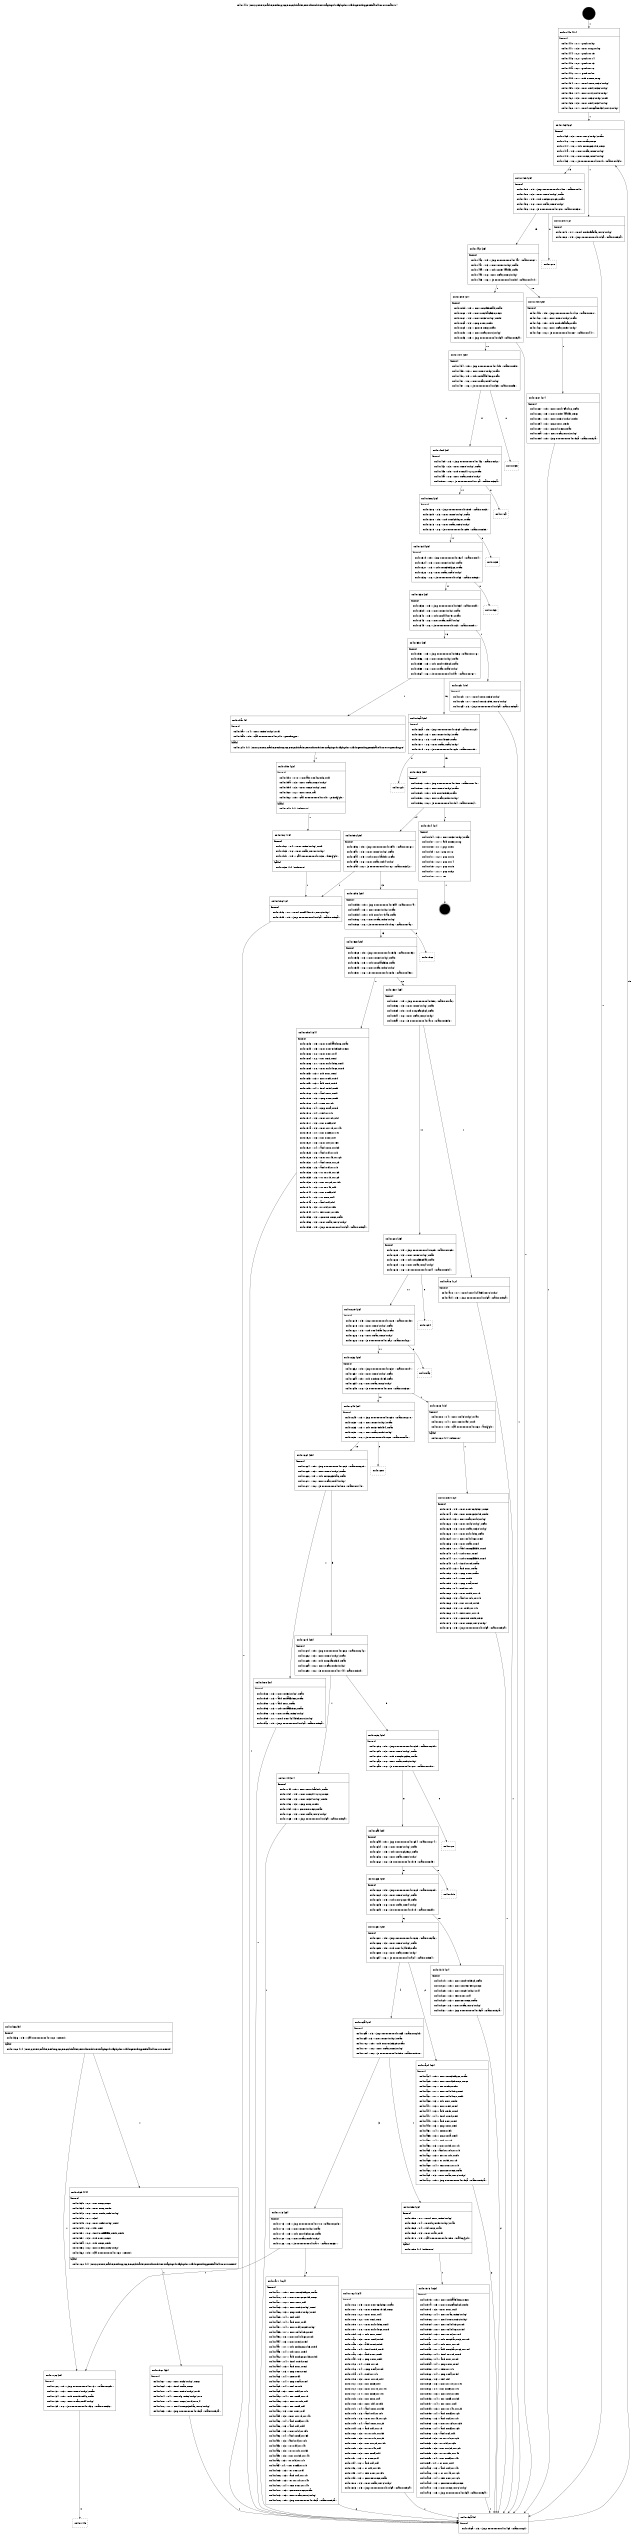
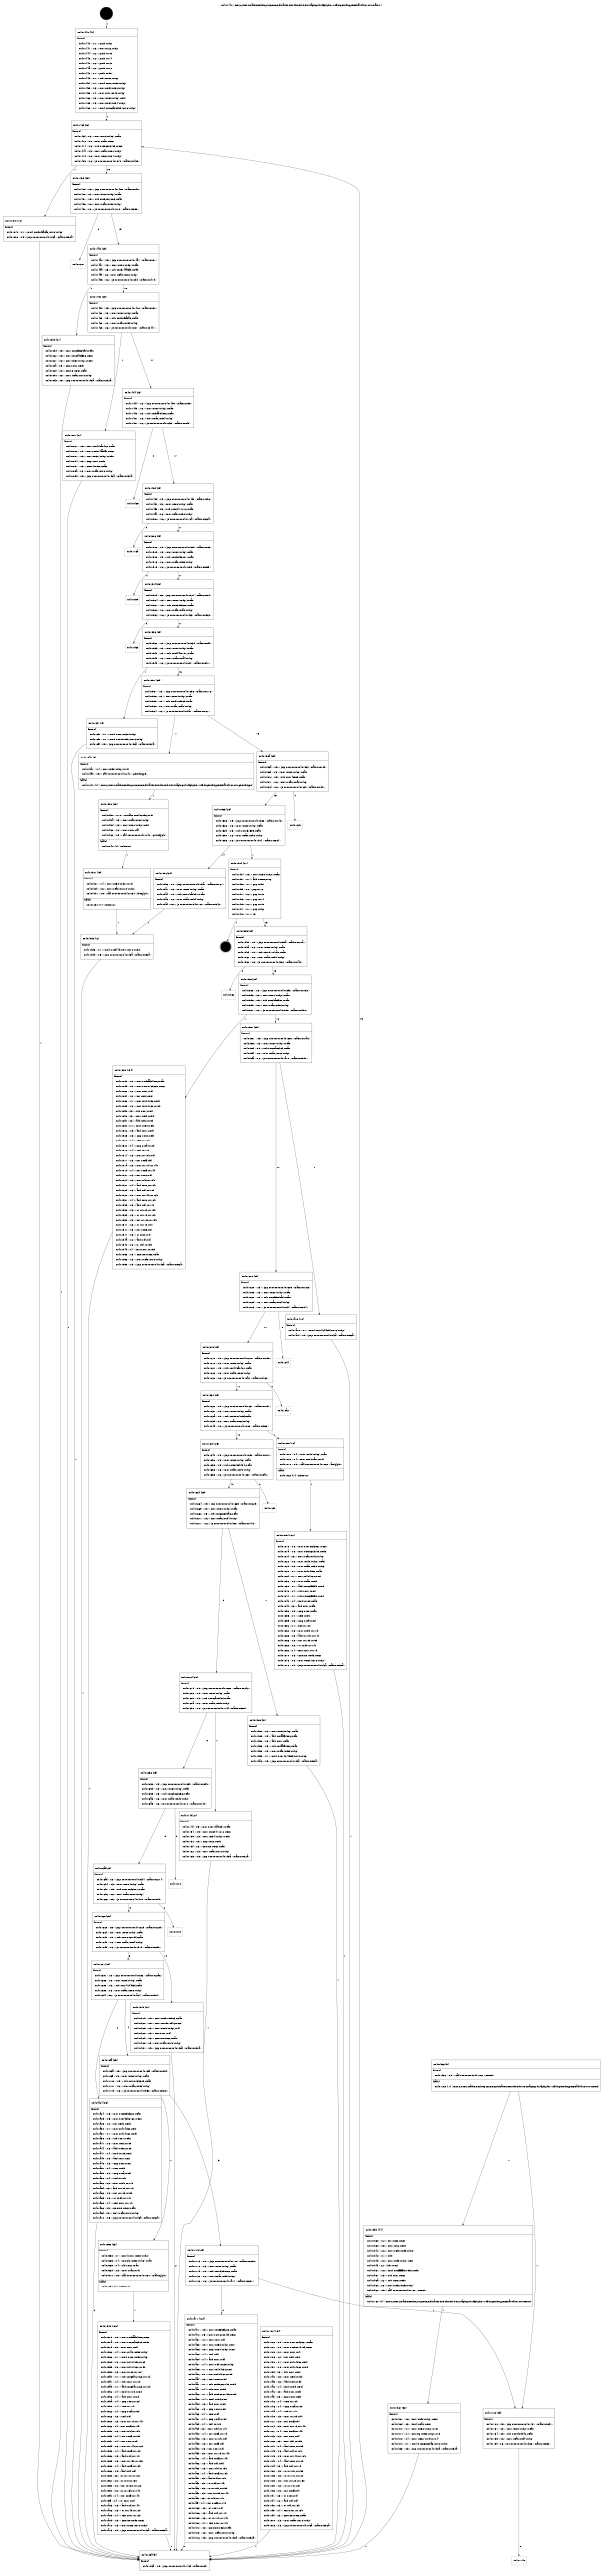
(486, 346) -> (141, 360)
(380, 880) -> (264, 922)
